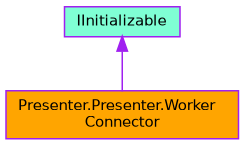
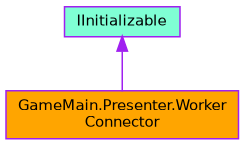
(122, 115) -> (122, 115)
